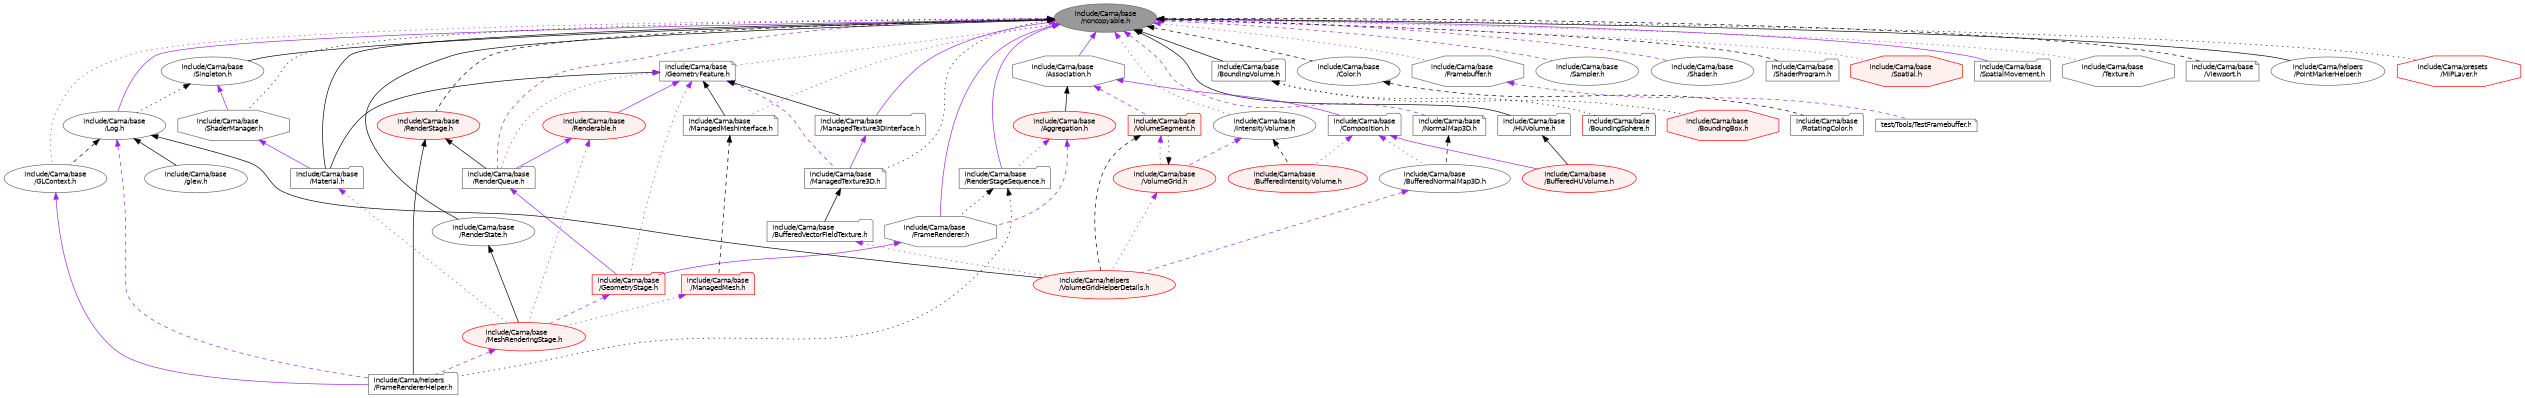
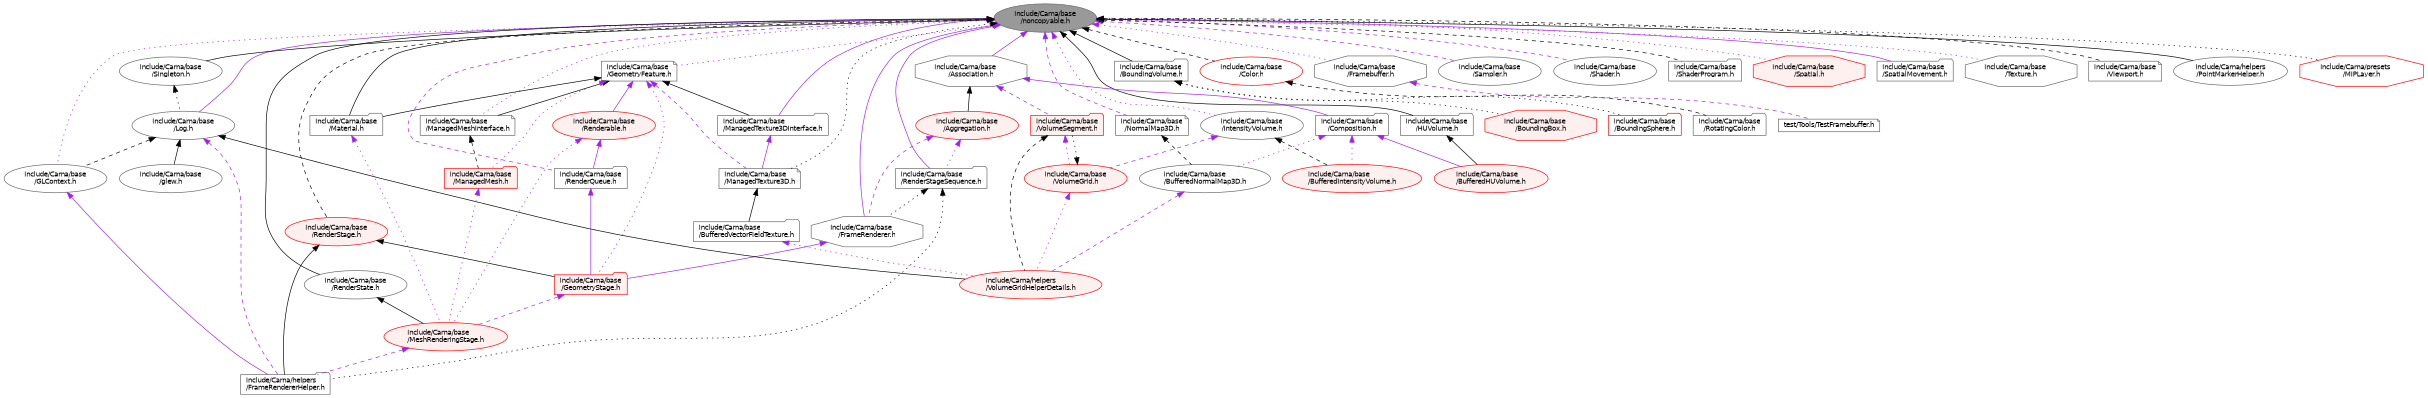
(1349, 71) -> (1251, 71)
(560, 96) -> (539, 117)
(234, 125) -> none
(469, 156) -> (469, 259)
